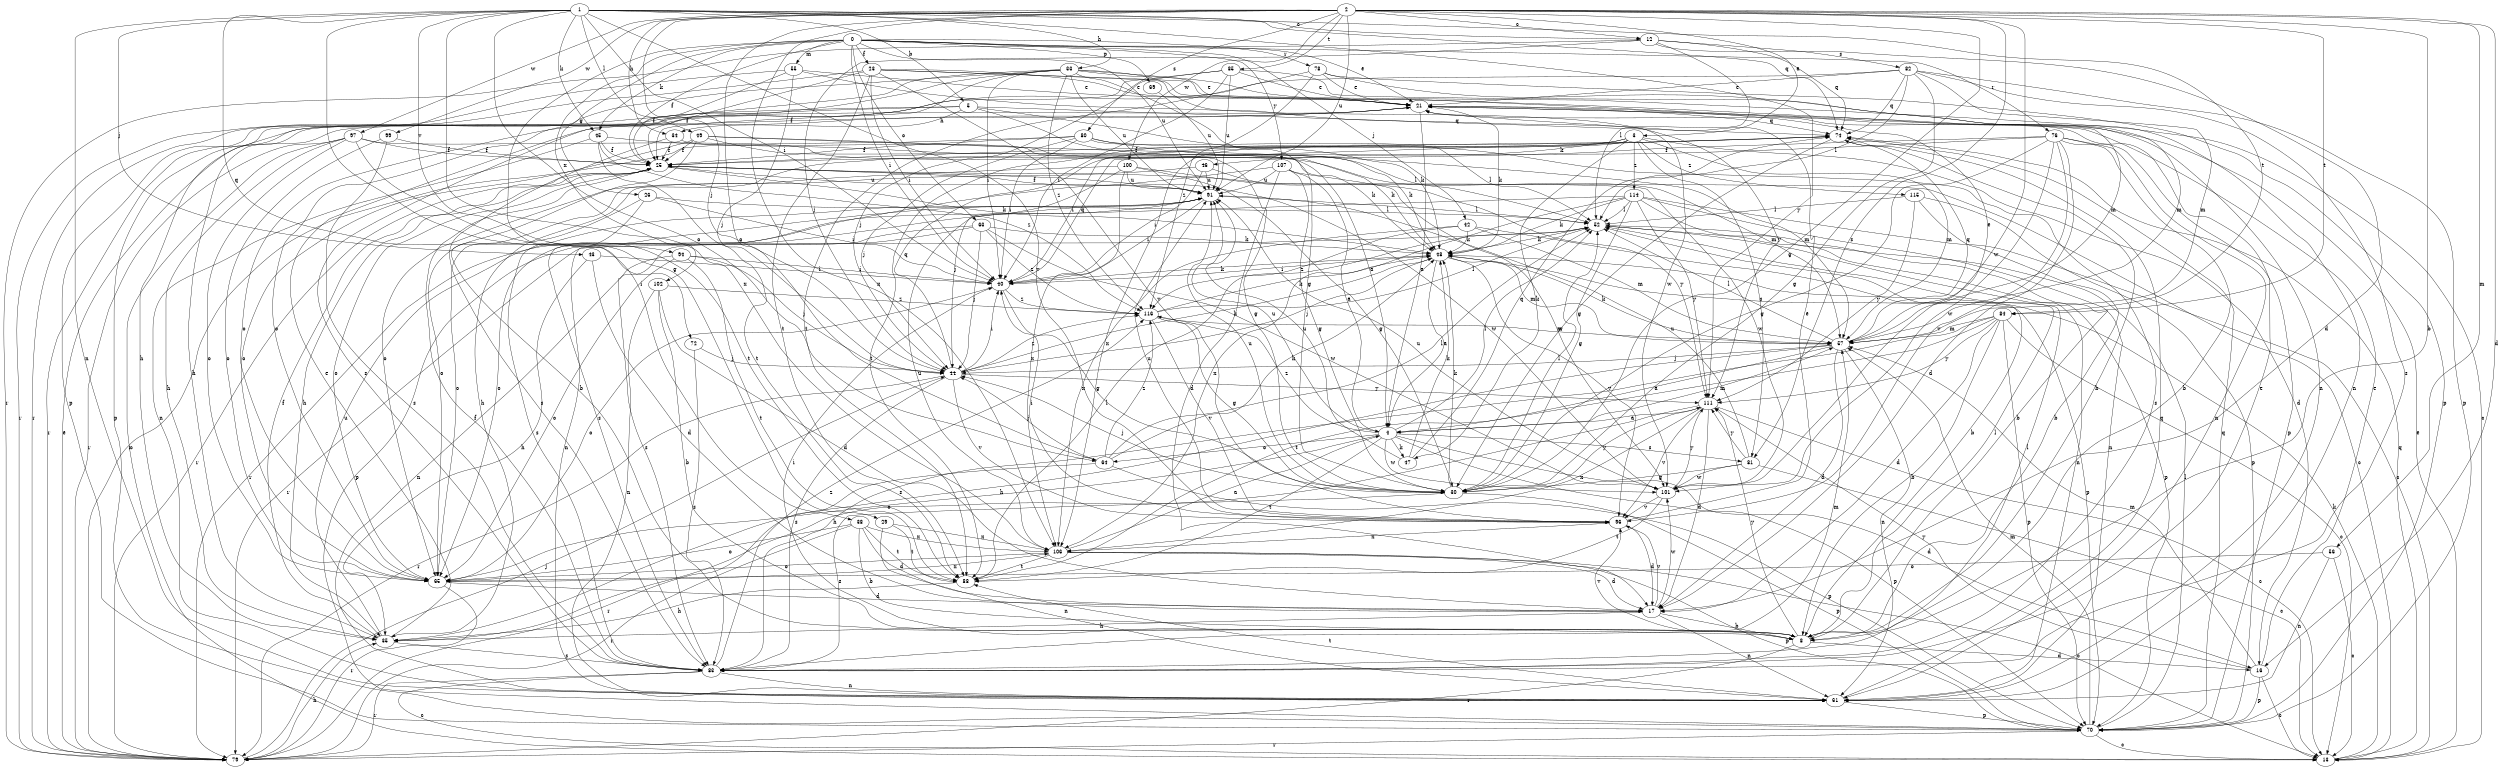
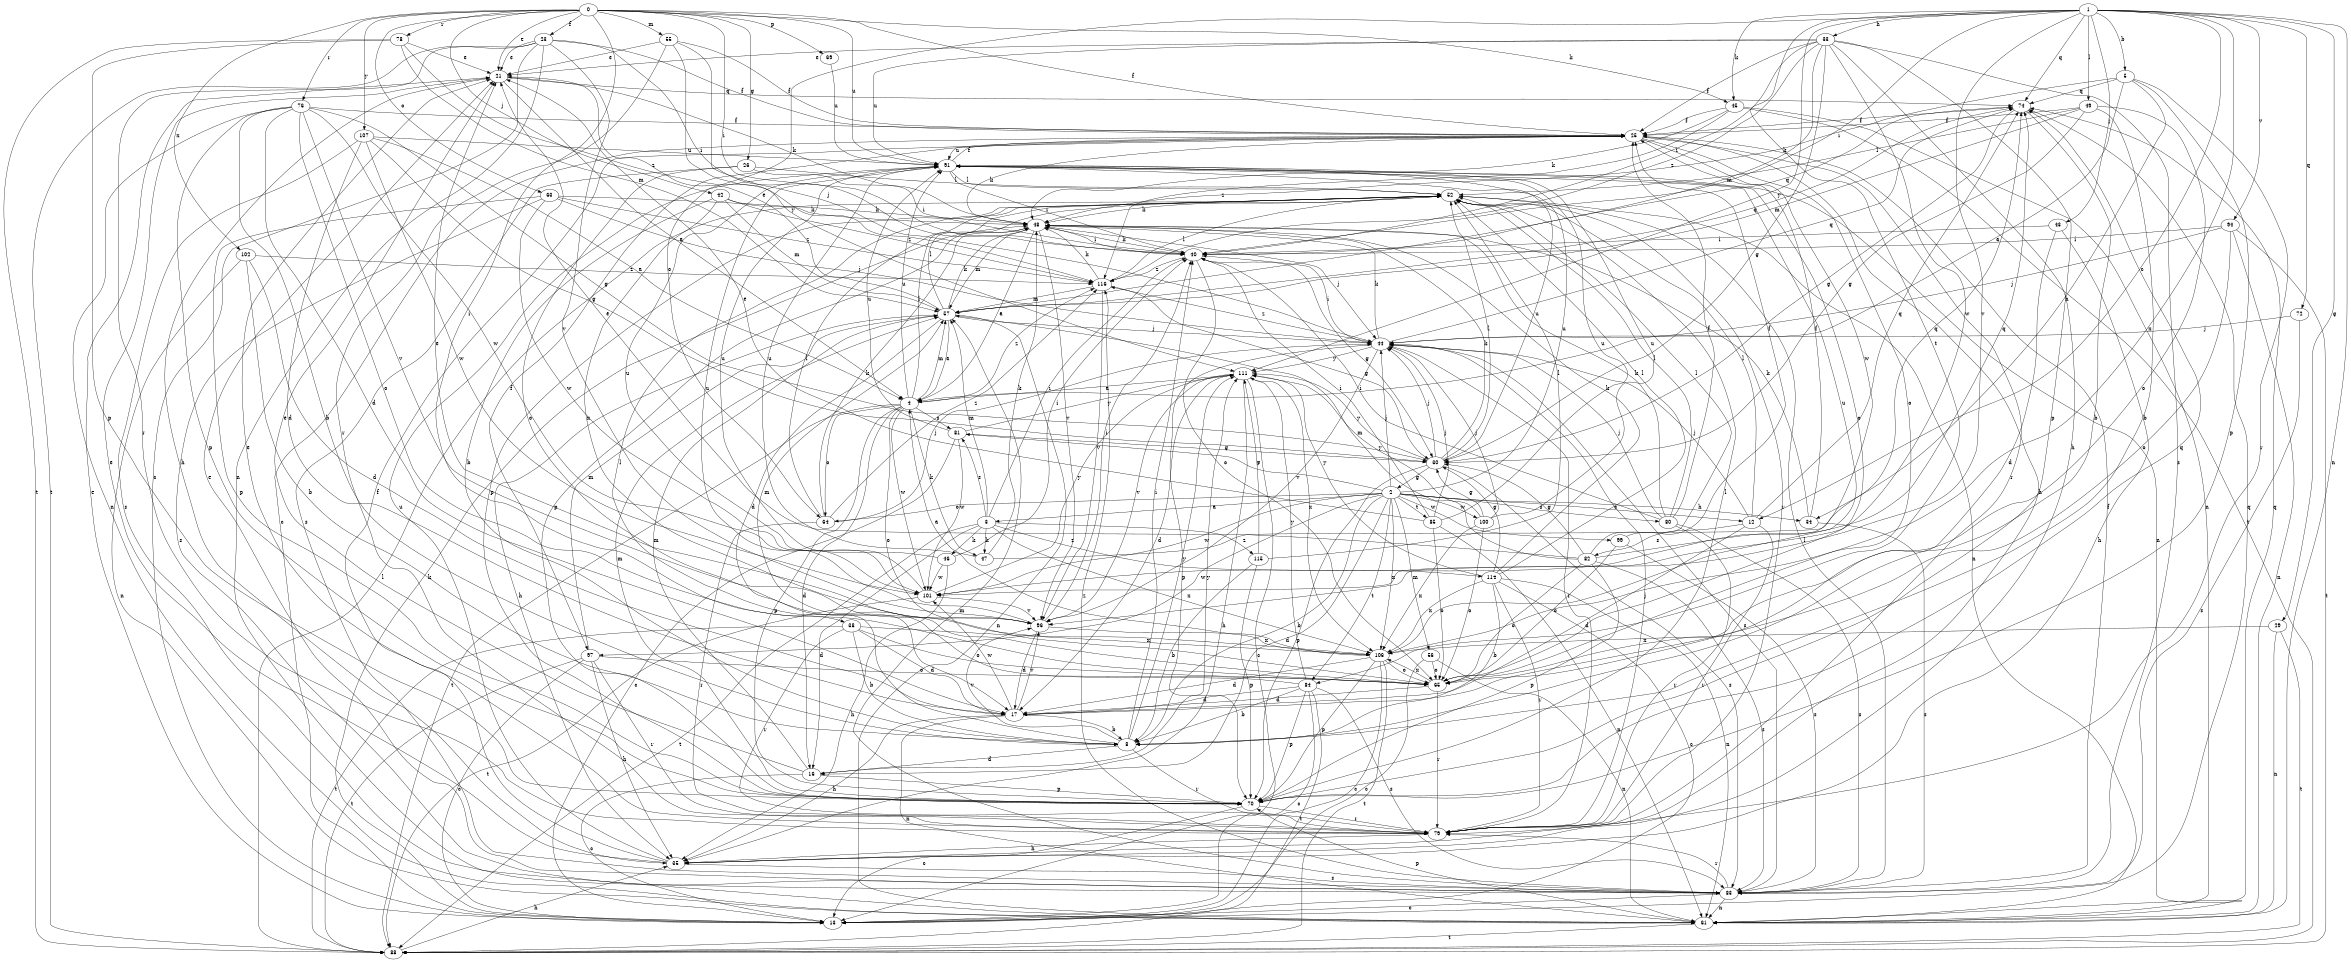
(1956, 110) -> (1415, 477)
(489, 156) -> (878, 157)
(1592, 510) -> (1178, 522)
